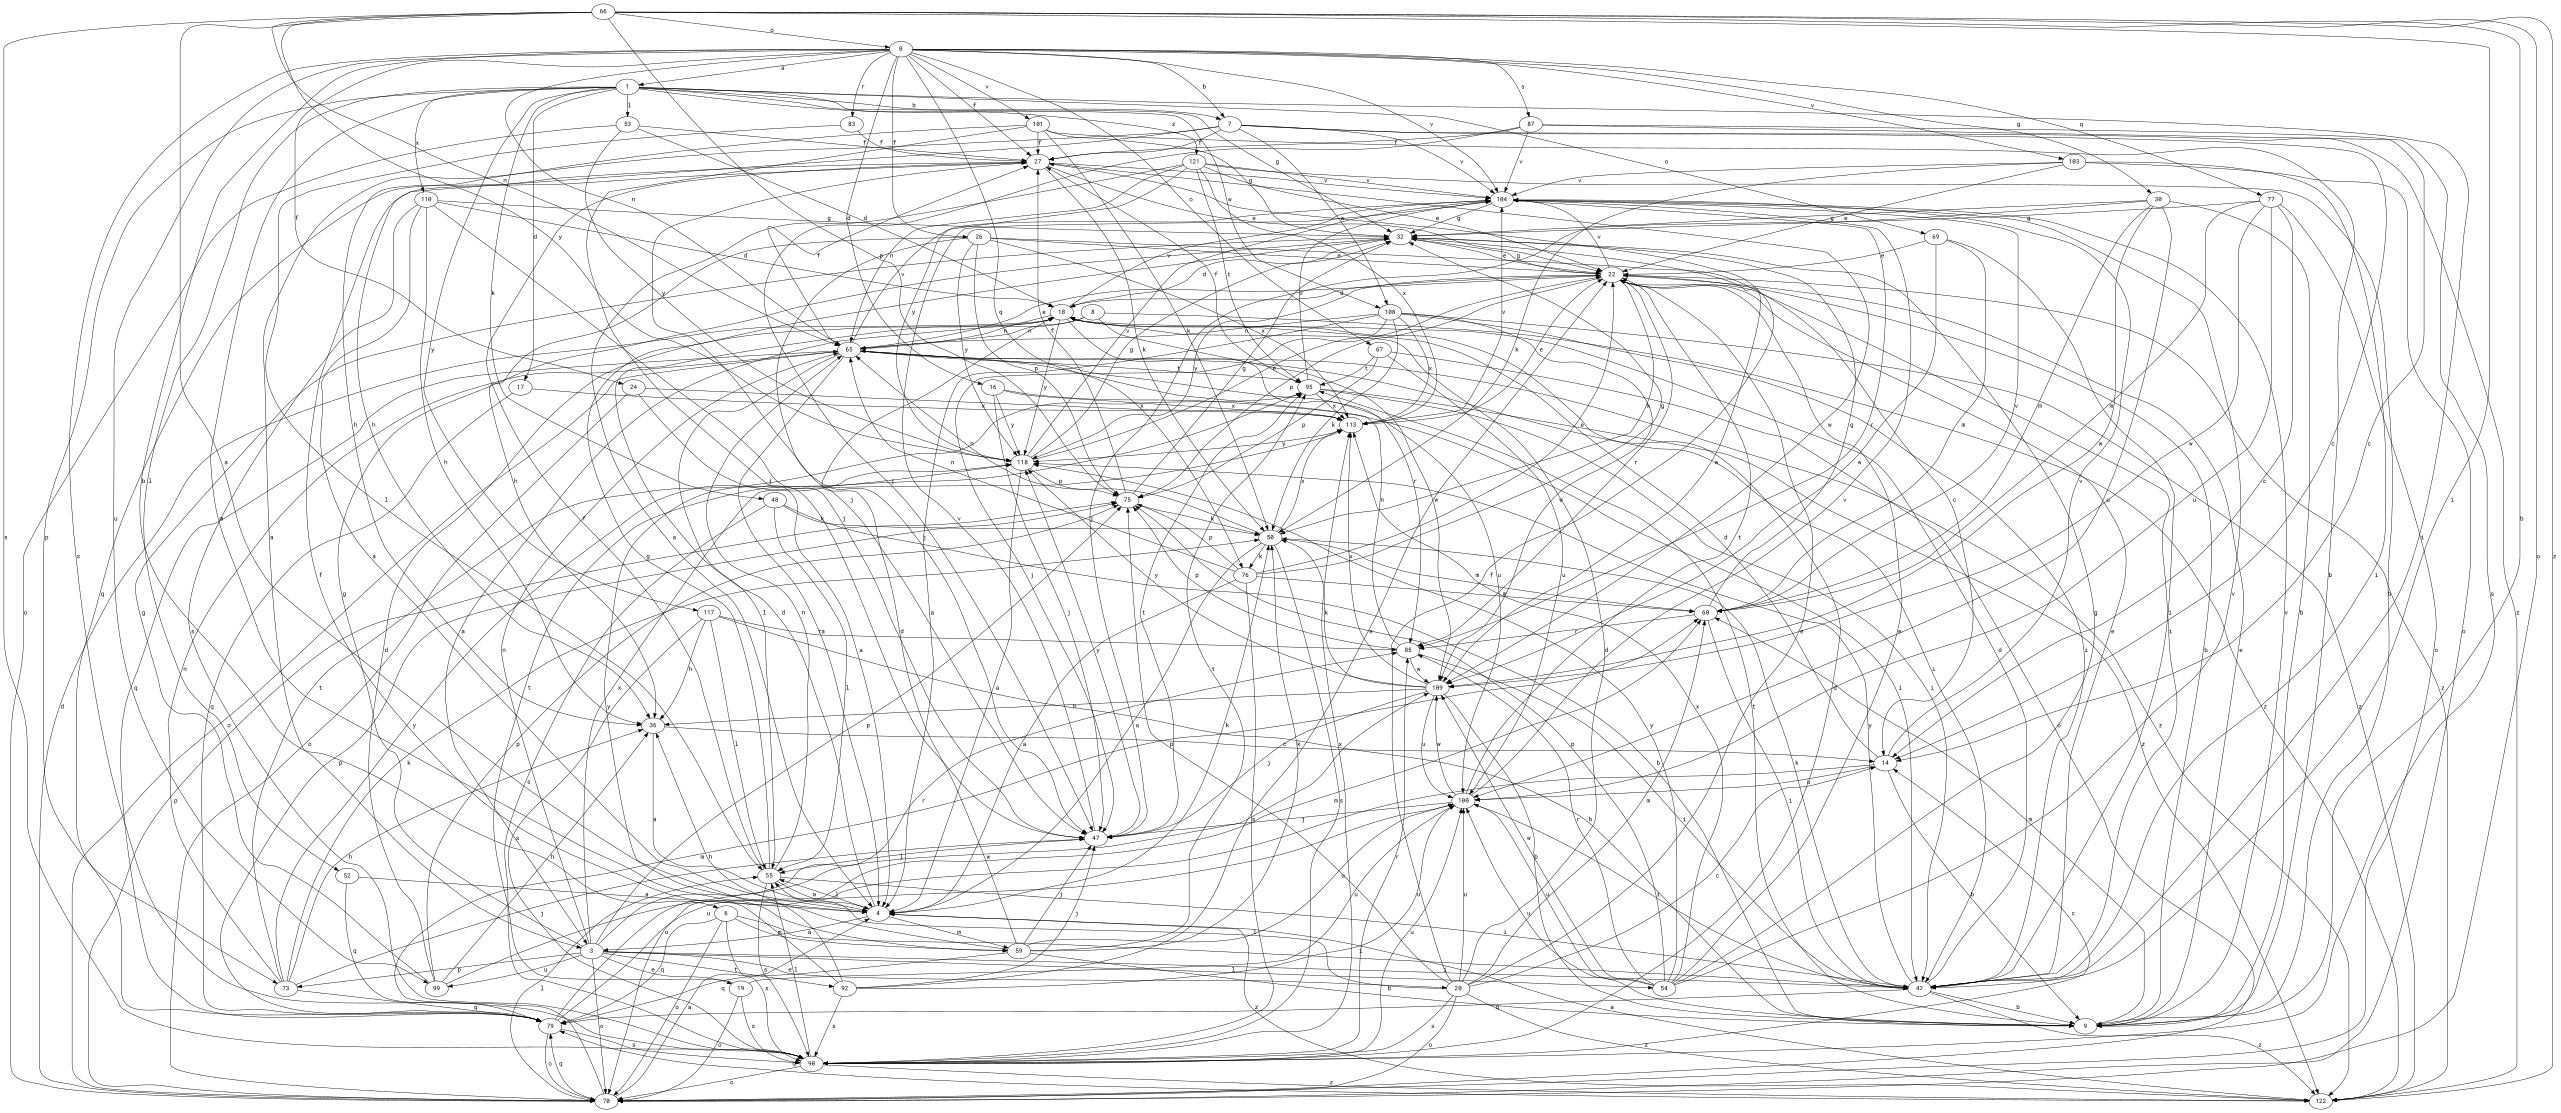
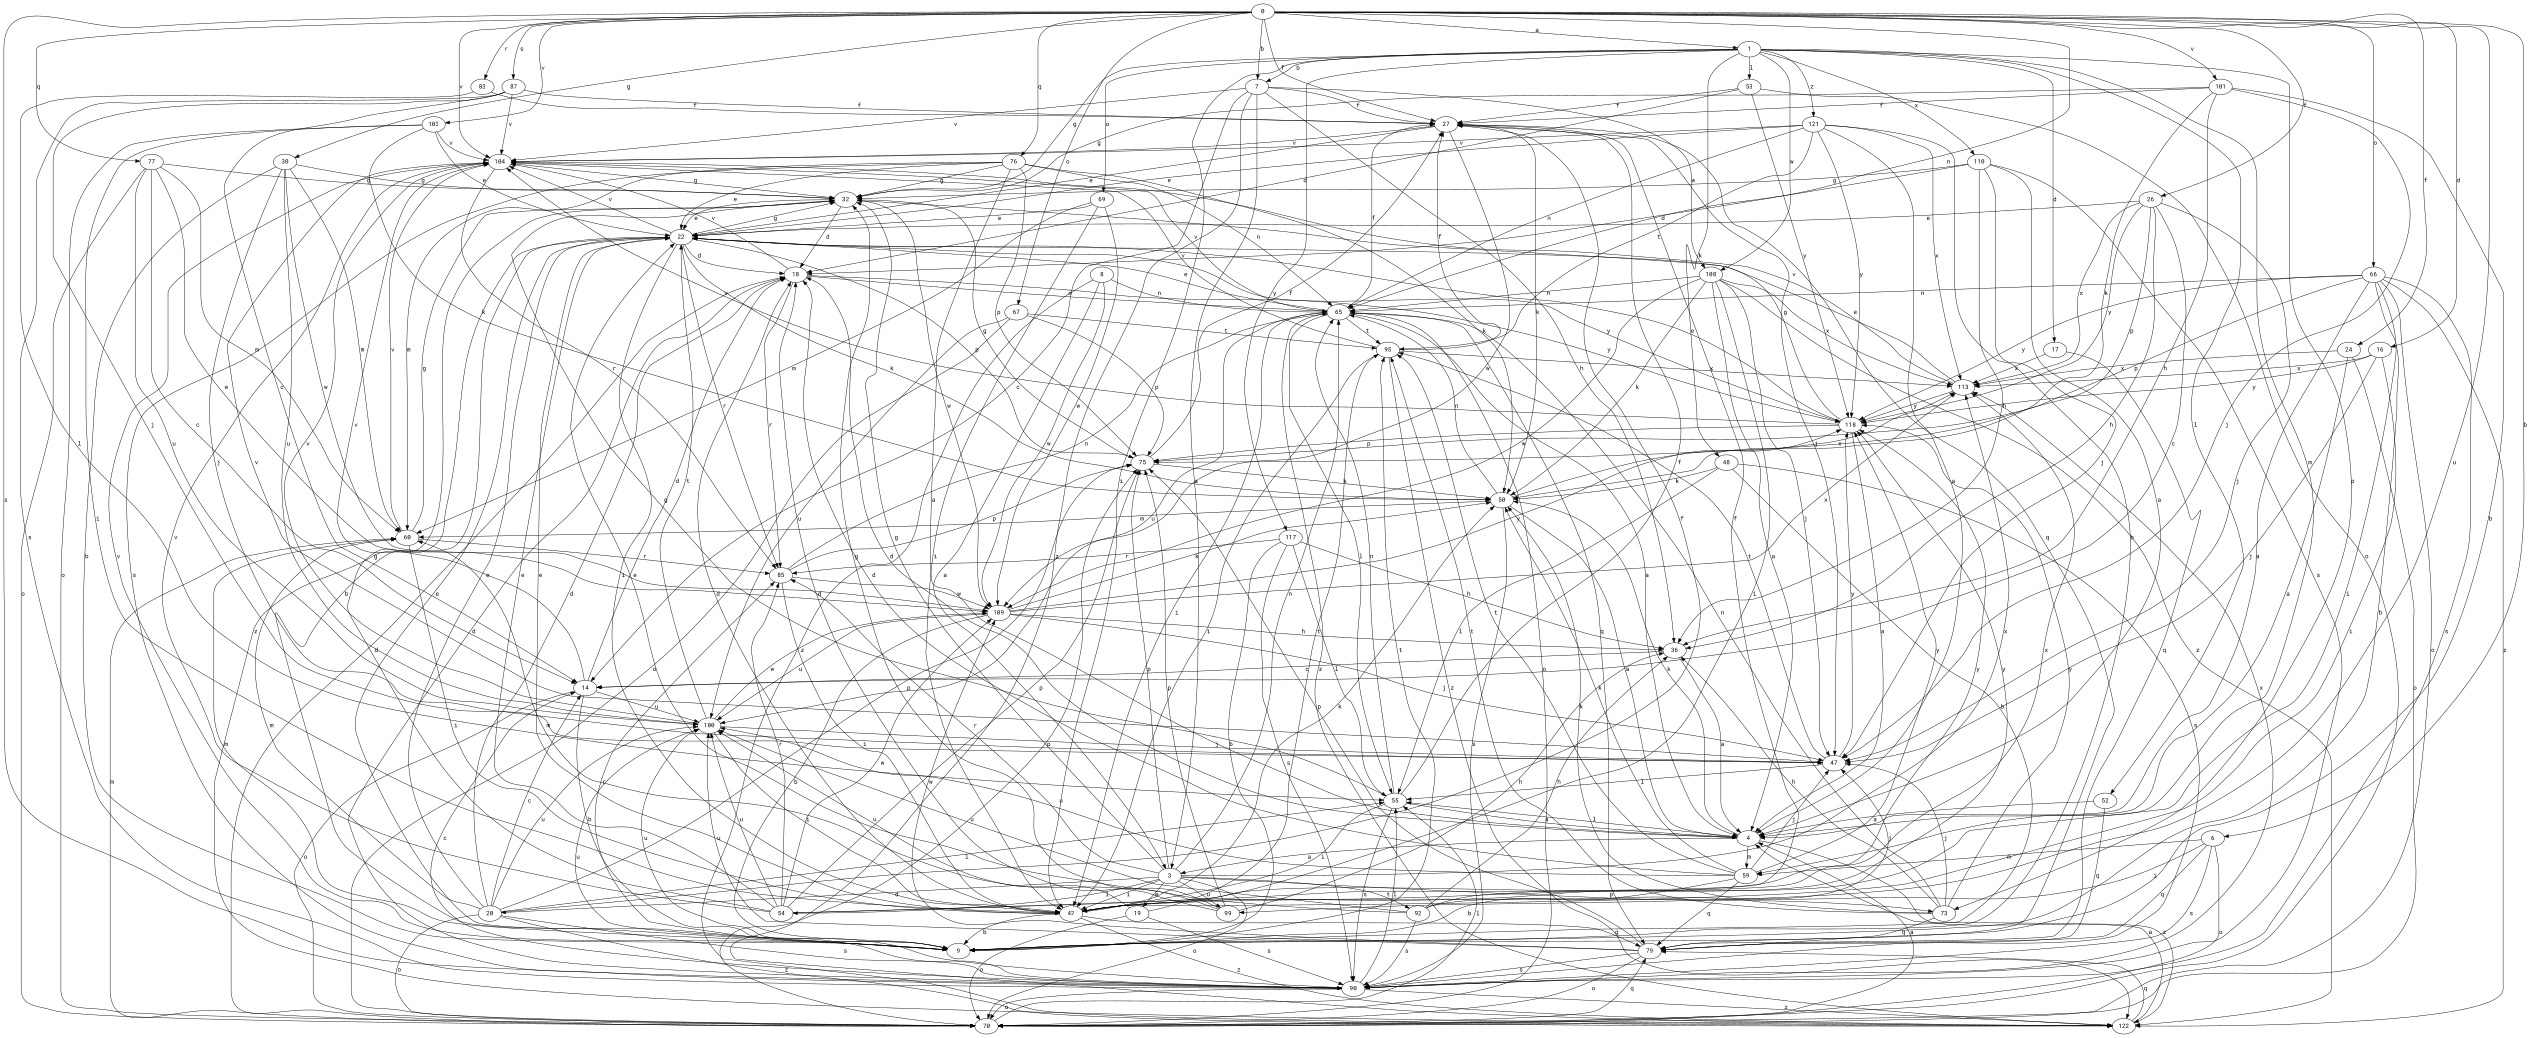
(750, 30) -> (2102, 24)
(1258, 554) -> (1330, 233)
(790, 970) -> (897, 895)
